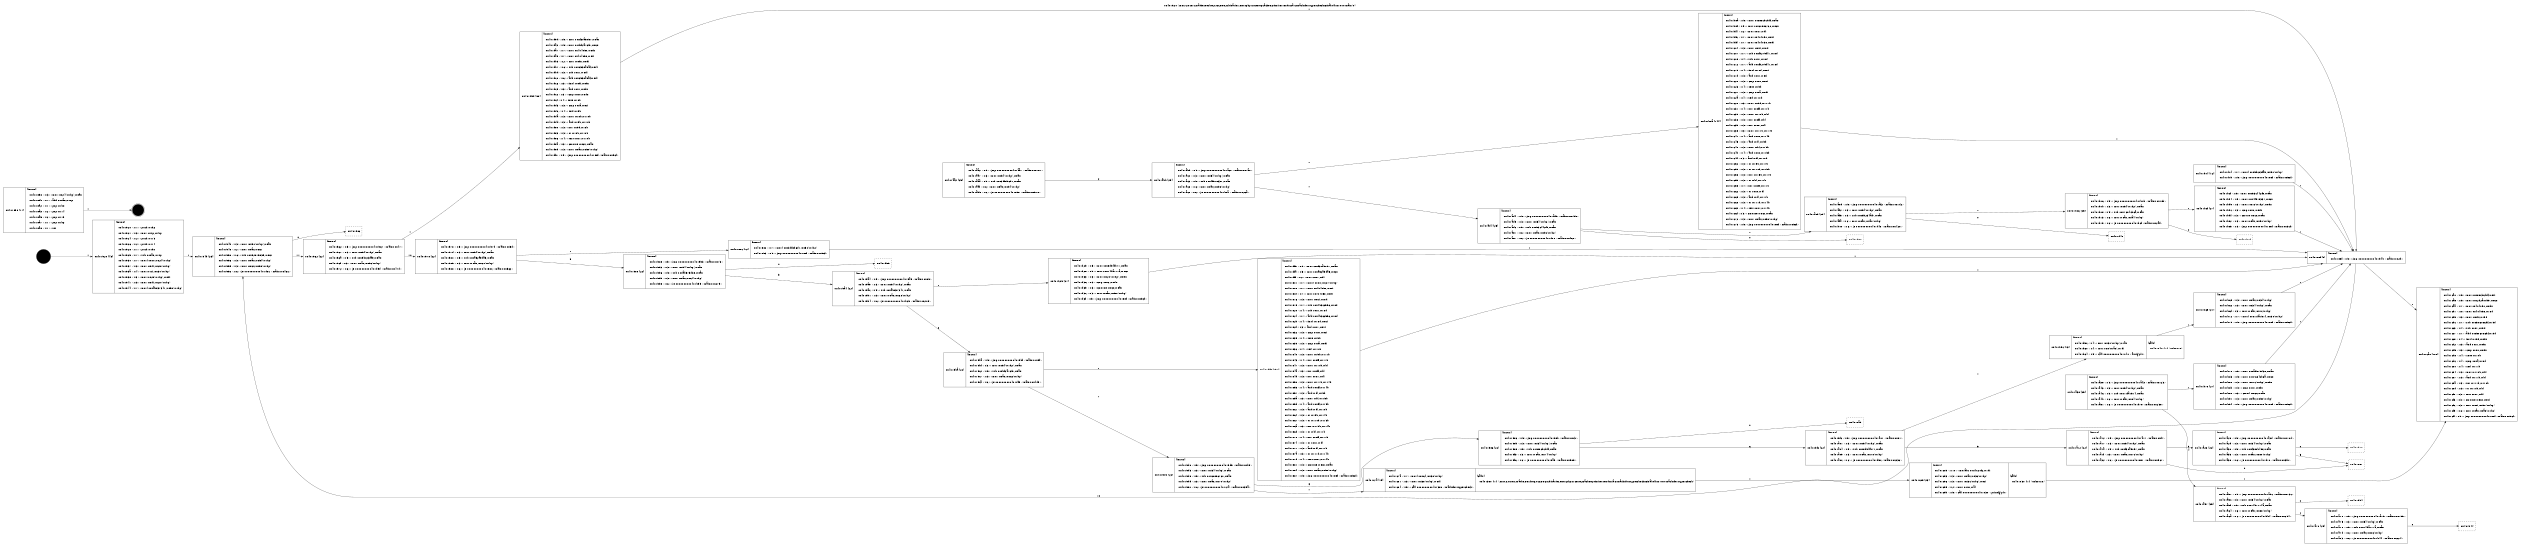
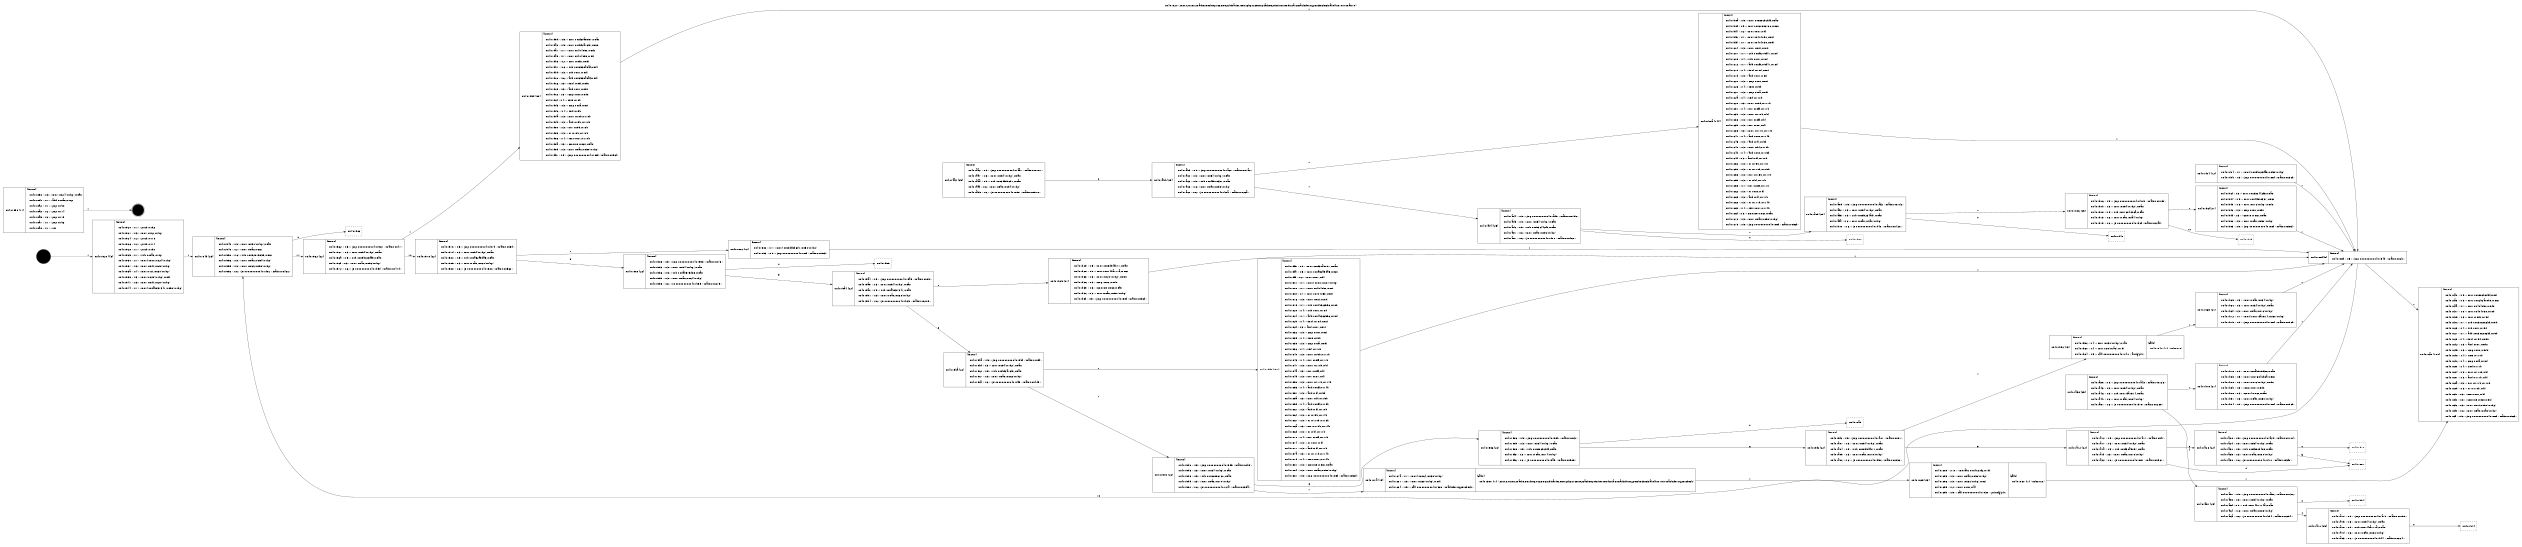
(2188, 230) -> (2189, 230)
